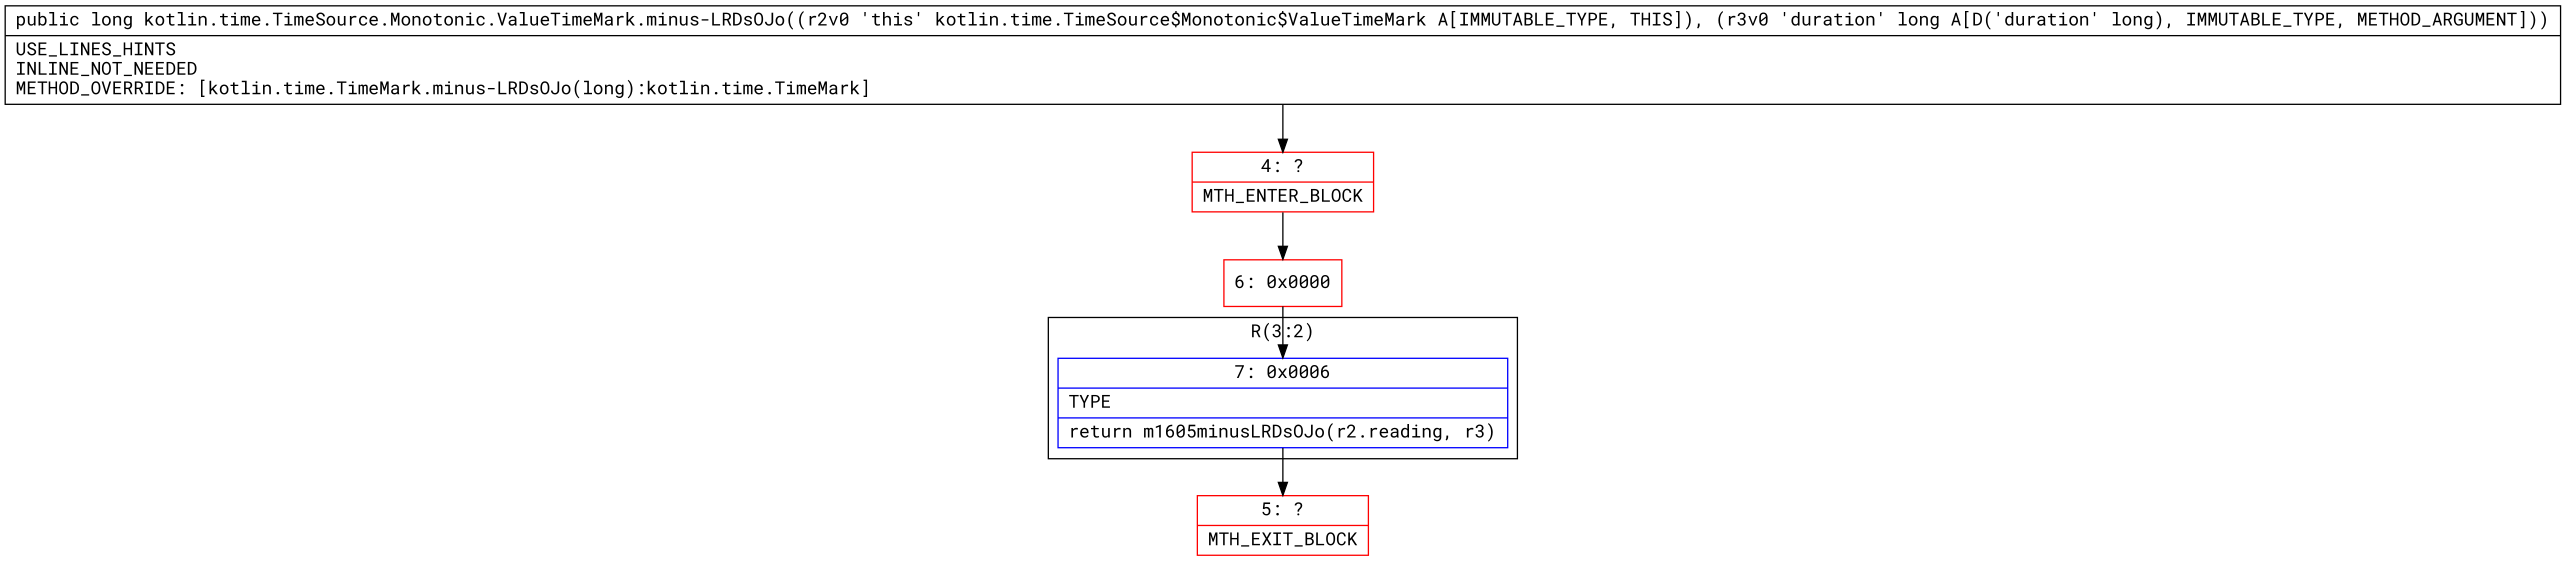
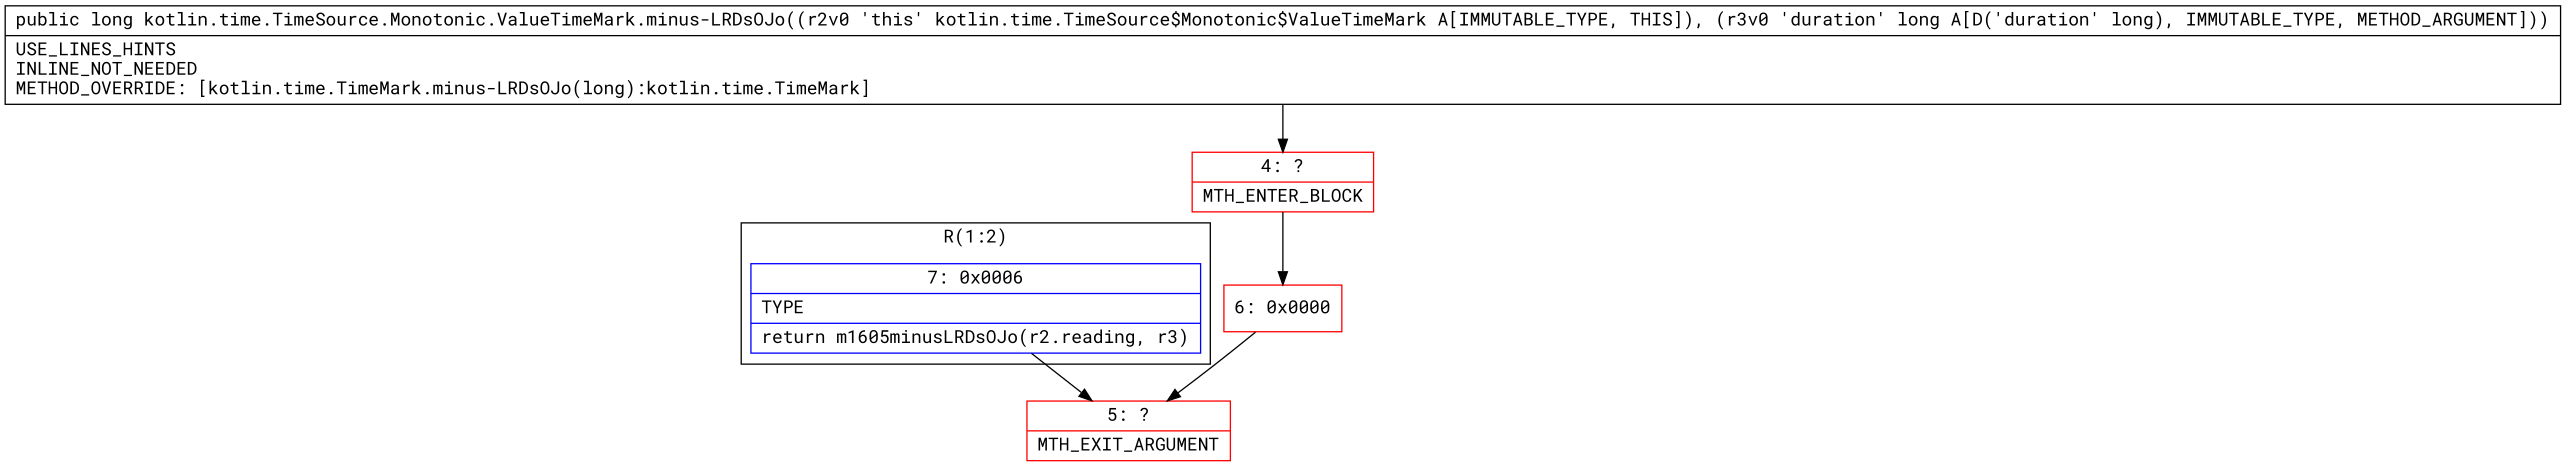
(1283, 326) -> (1219, 361)
(1283, 332) -> (976, 238)
(1283, 540) -> (1129, 445)
